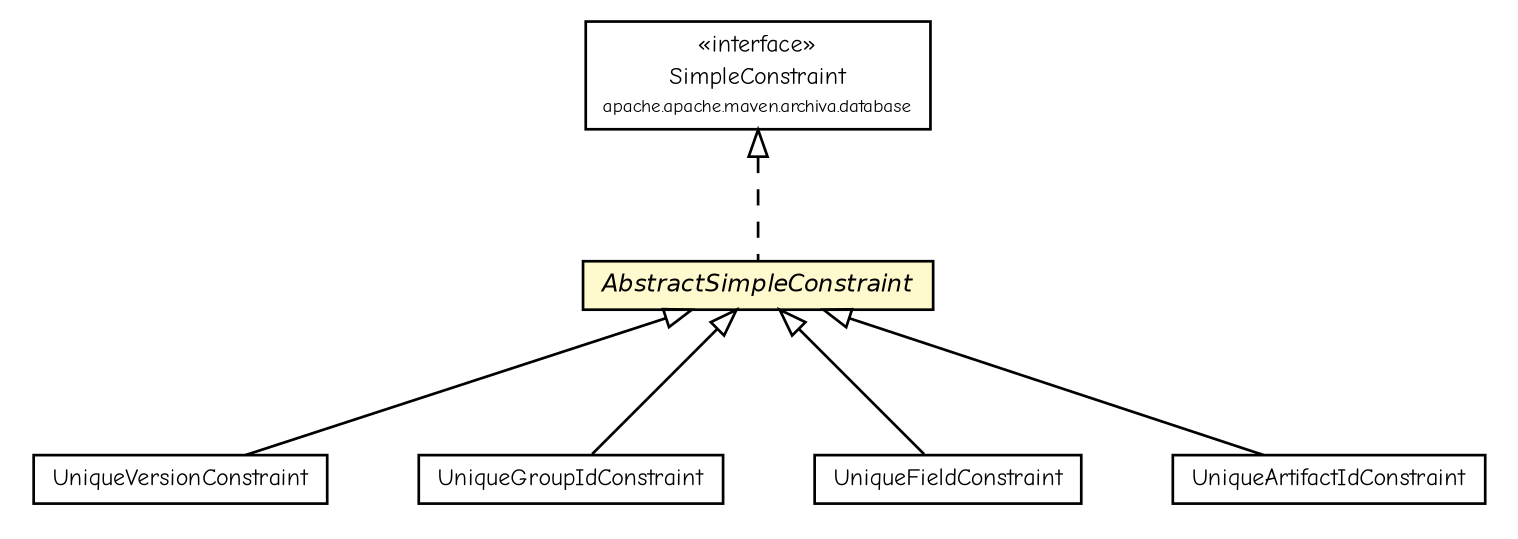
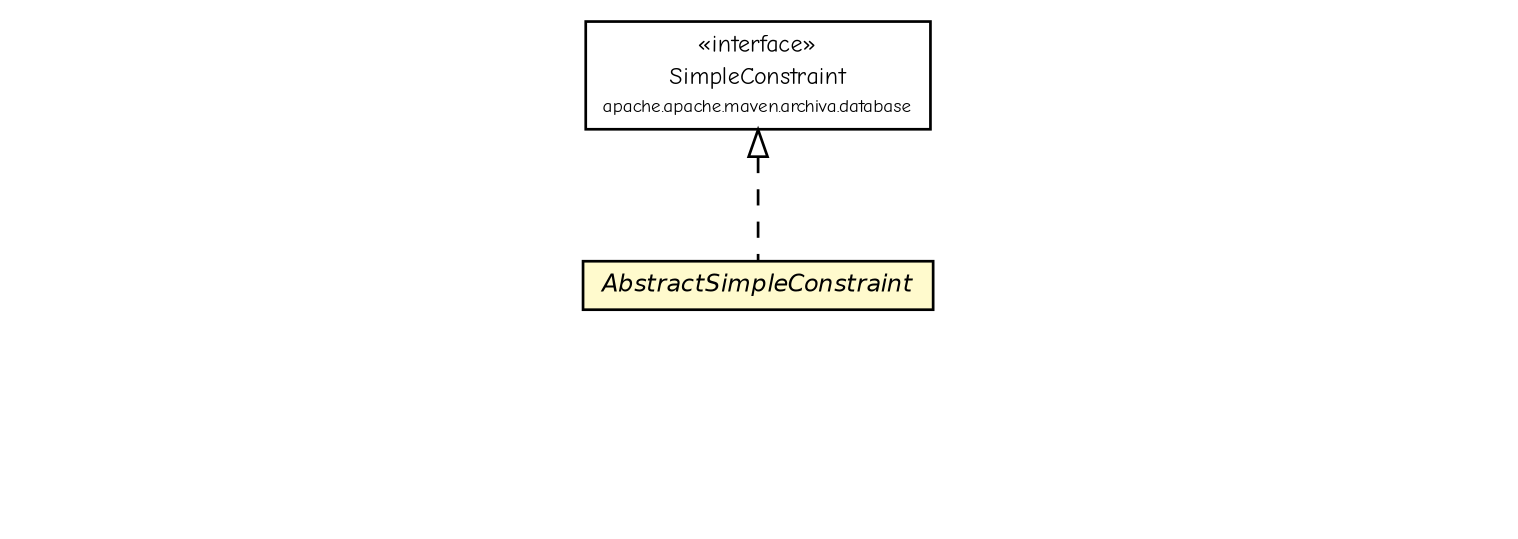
(179, 479) -> none
(570, 479) -> none
(947, 479) -> none
(1329, 479) -> none
